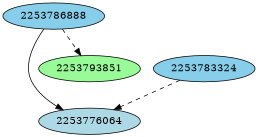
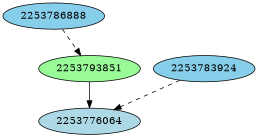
(204, 69) -> (204, 69)
(29, 71) -> (90, 91)
